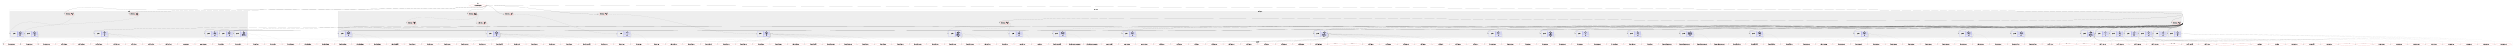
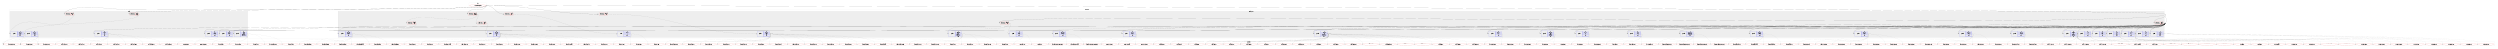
(1301, 44) -> (1371, 44)
(2050, 44) -> none
